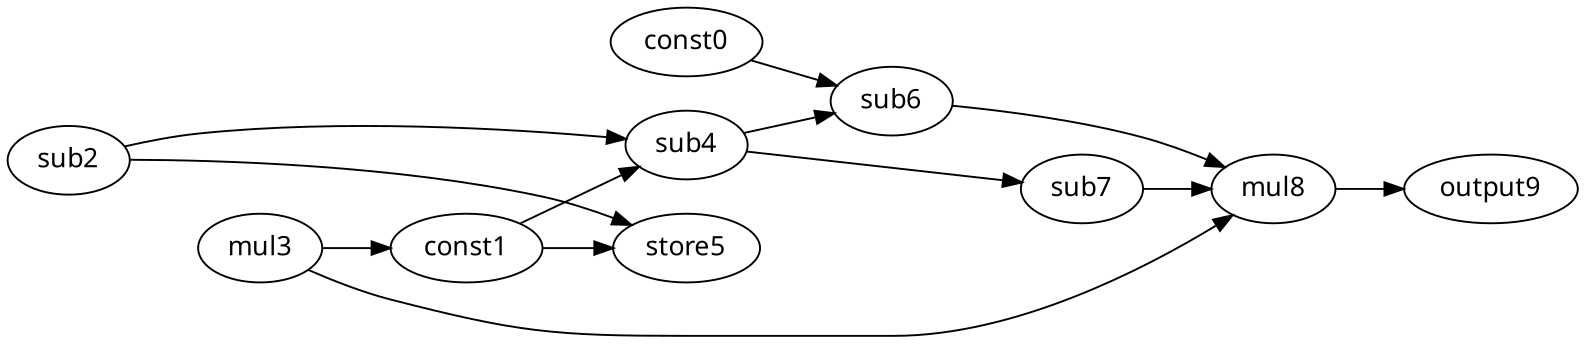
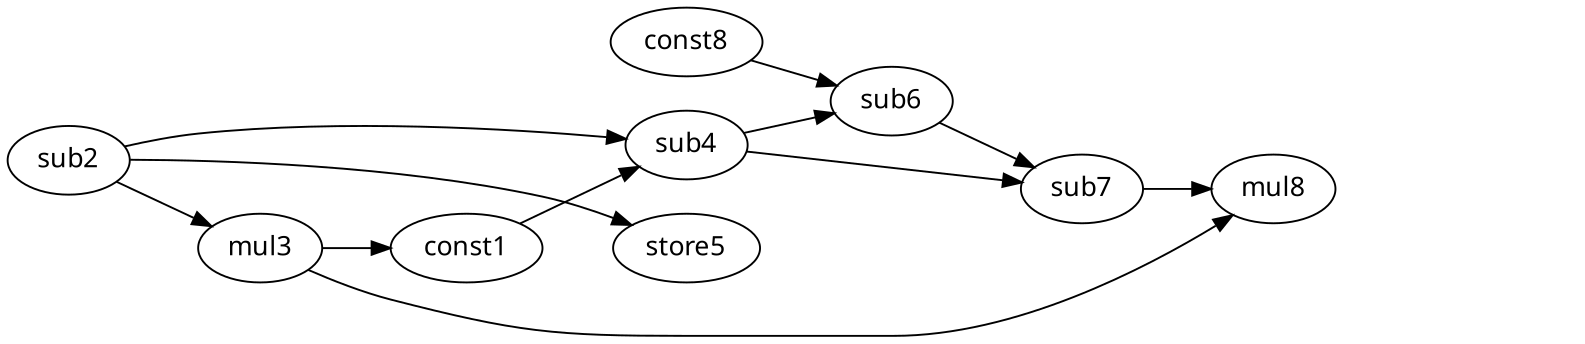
(687, 42) -> (687, 42)
(1082, 124) -> (978, 141)
(1491, 189) -> none
none -> (155, 200)
(568, 248) -> none
